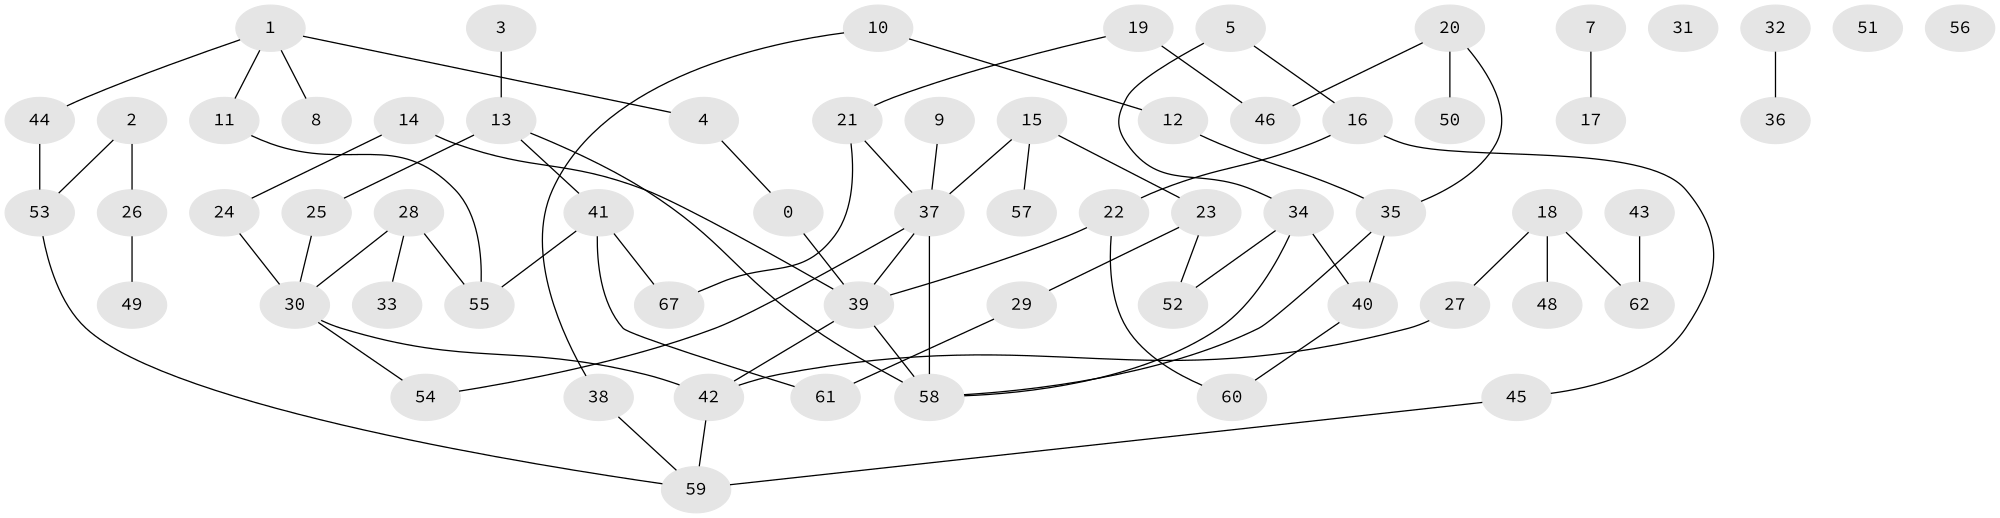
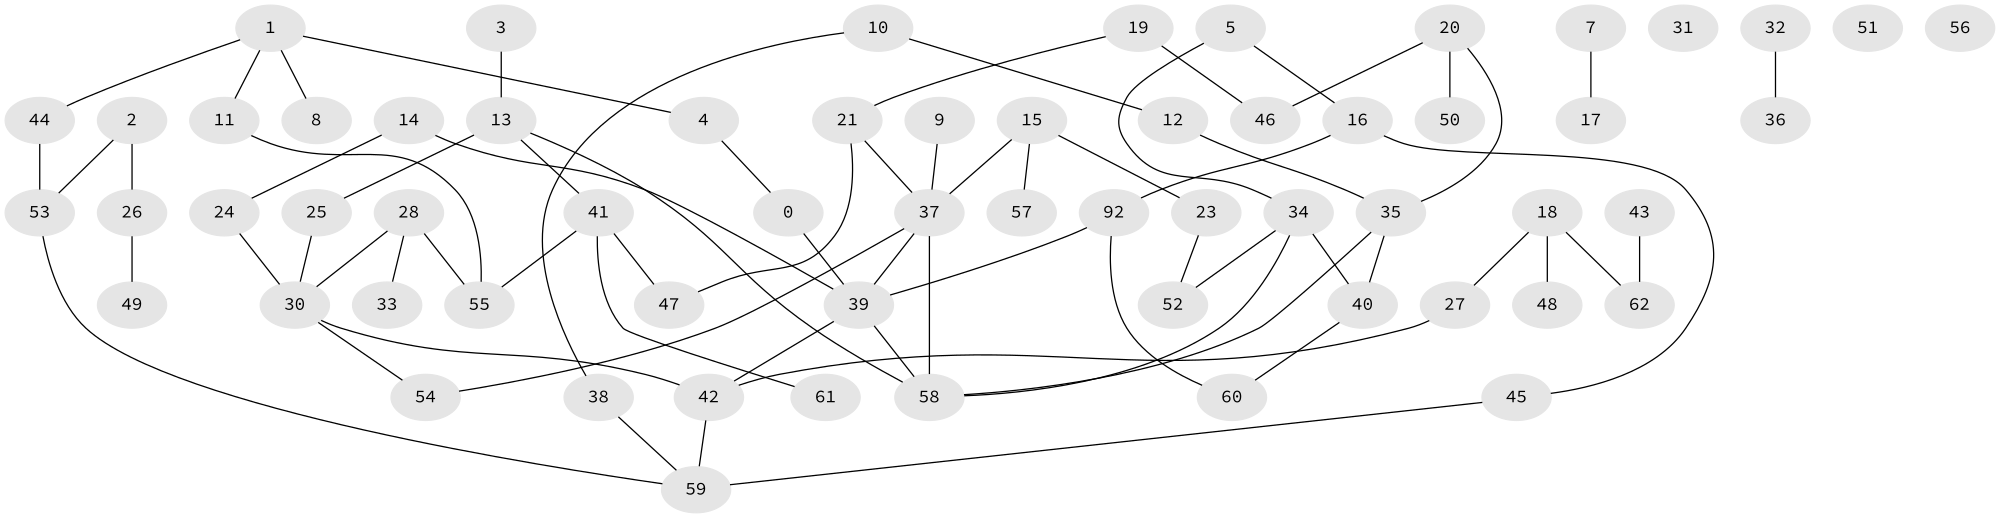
(1114, 213) -> (1114, 213)
(669, 305) -> (669, 305)
(1022, 305) -> none
